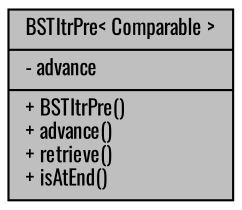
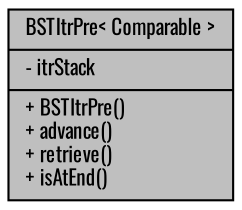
(61, 69) -> (61, 69)
